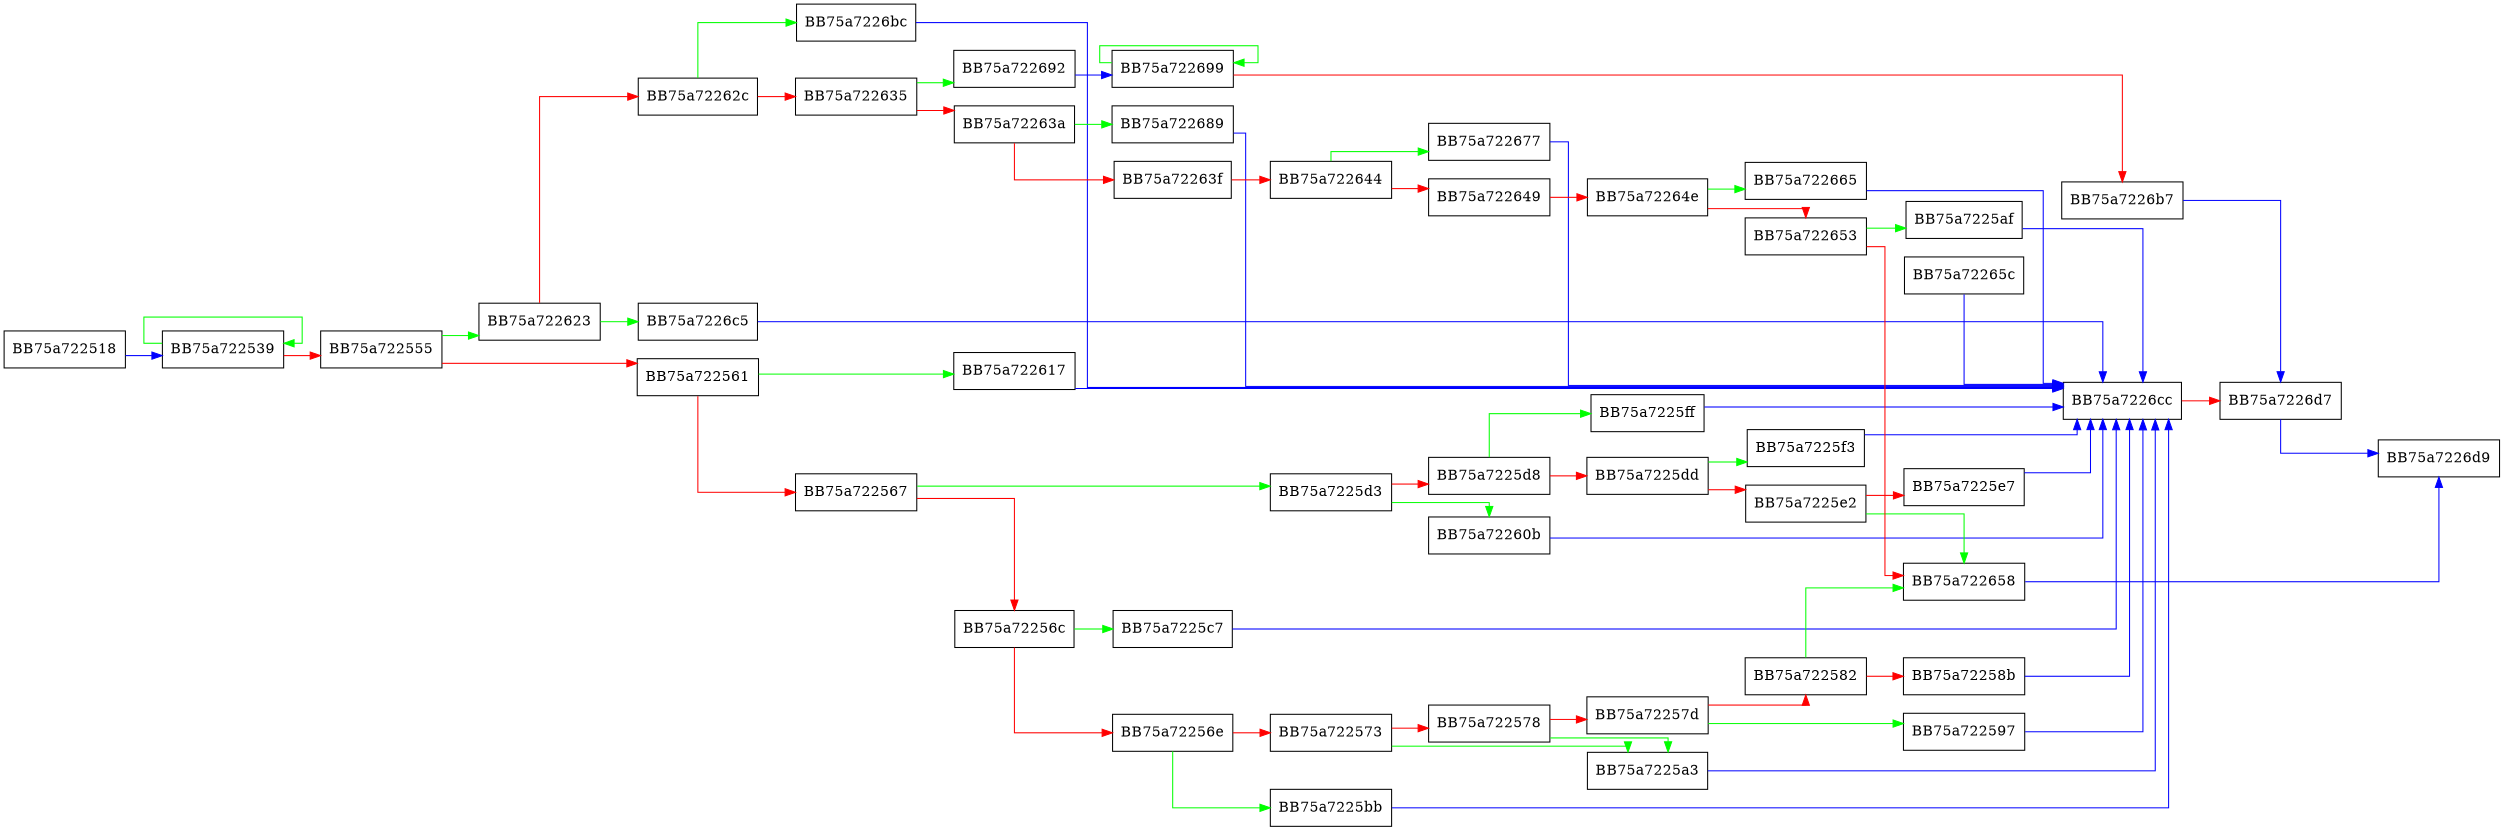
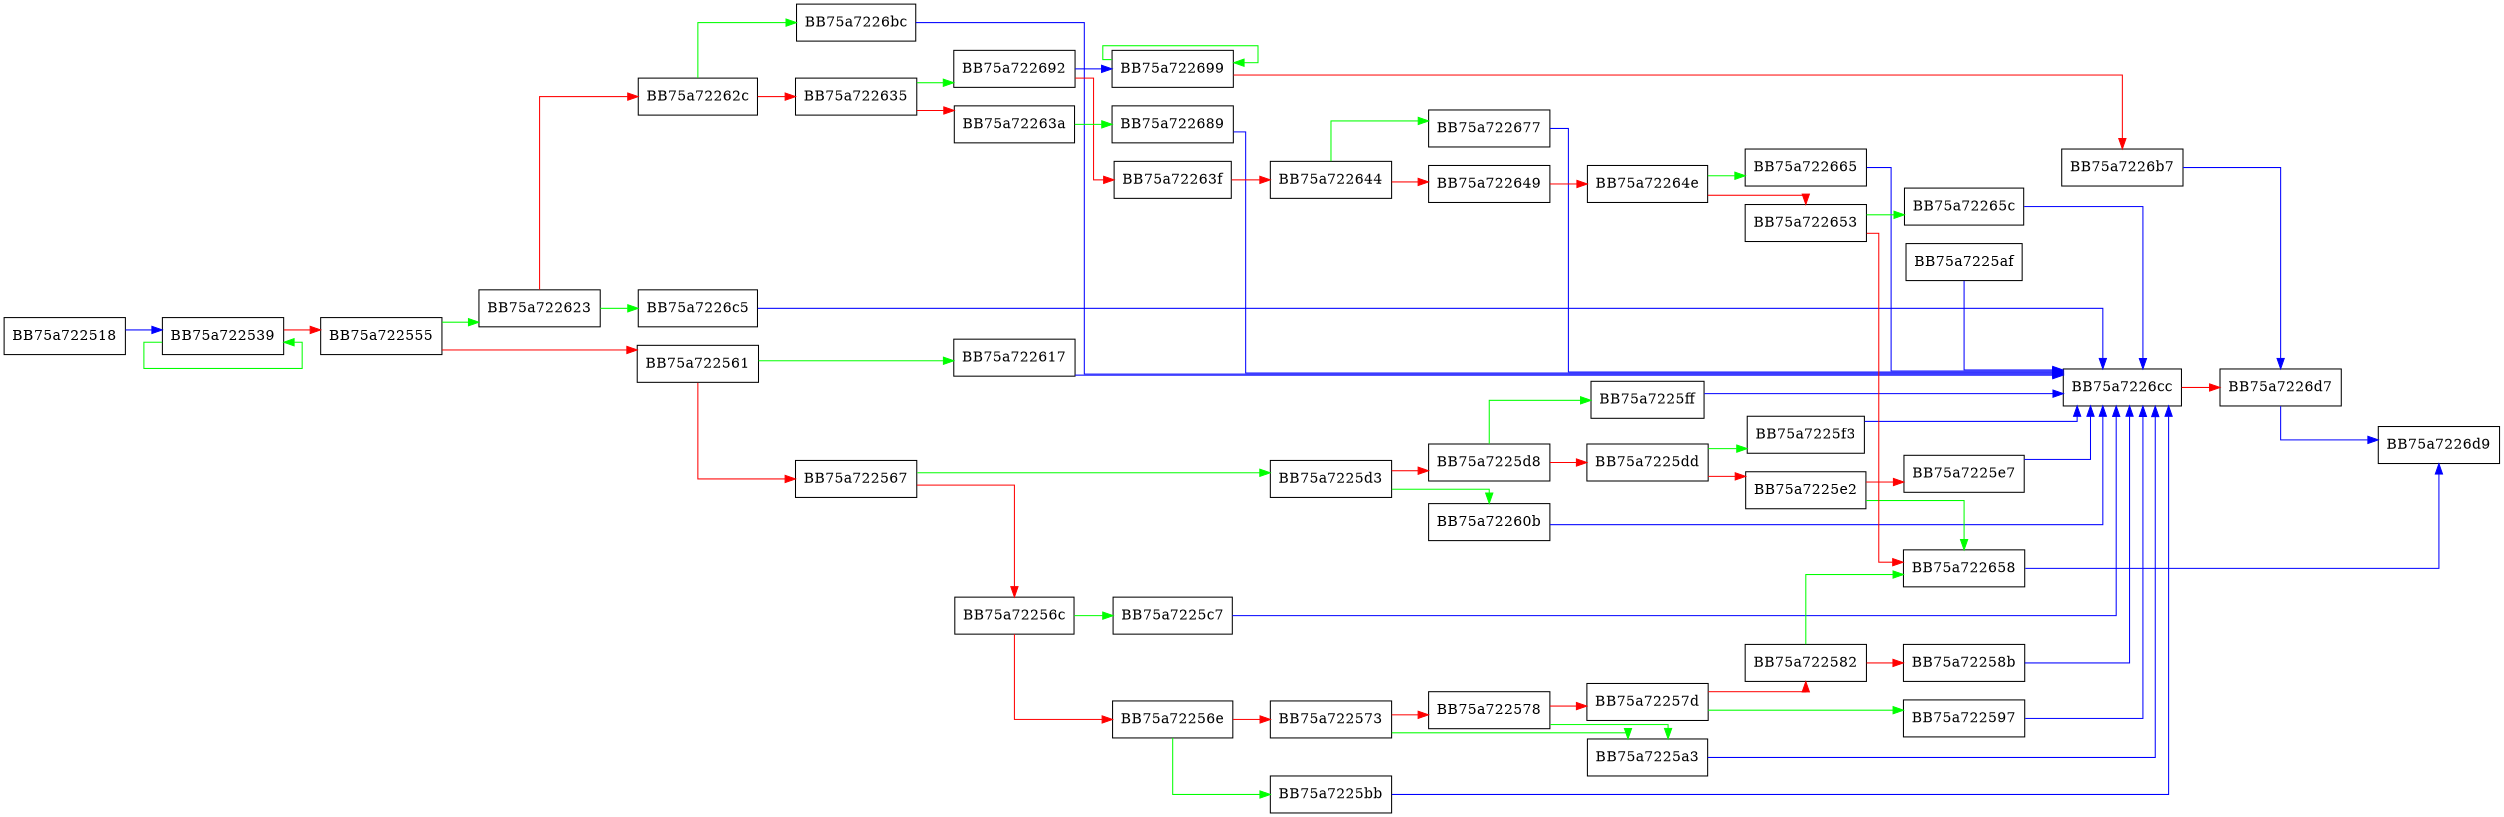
(1041, 180) -> (1094, 131)
(1881, 228) -> (1880, 215)
